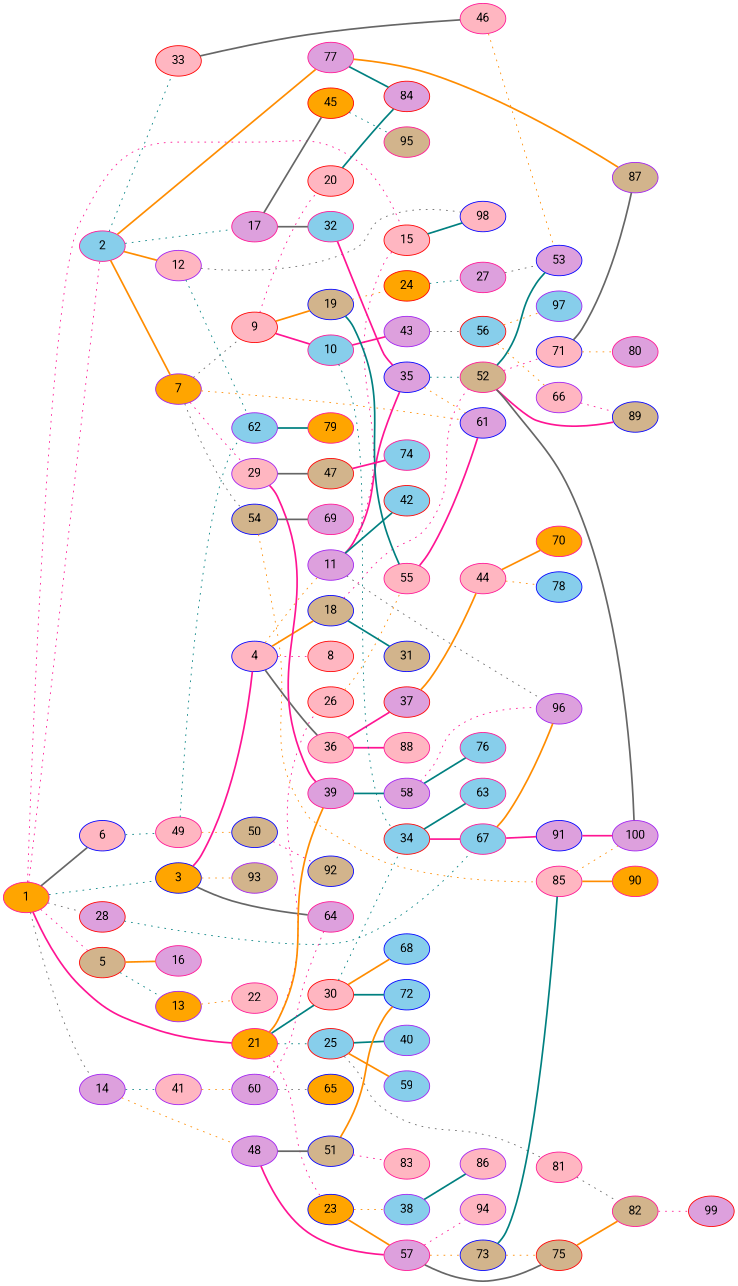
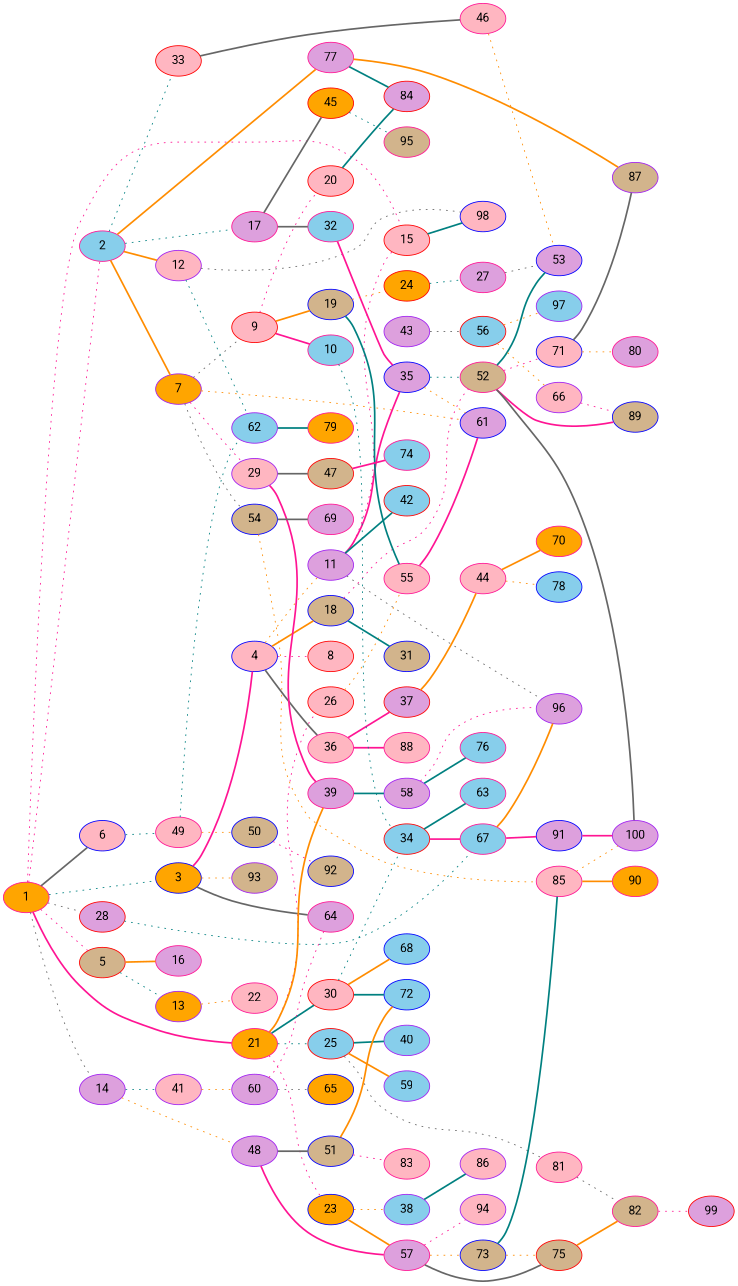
(370, 341) -> none
